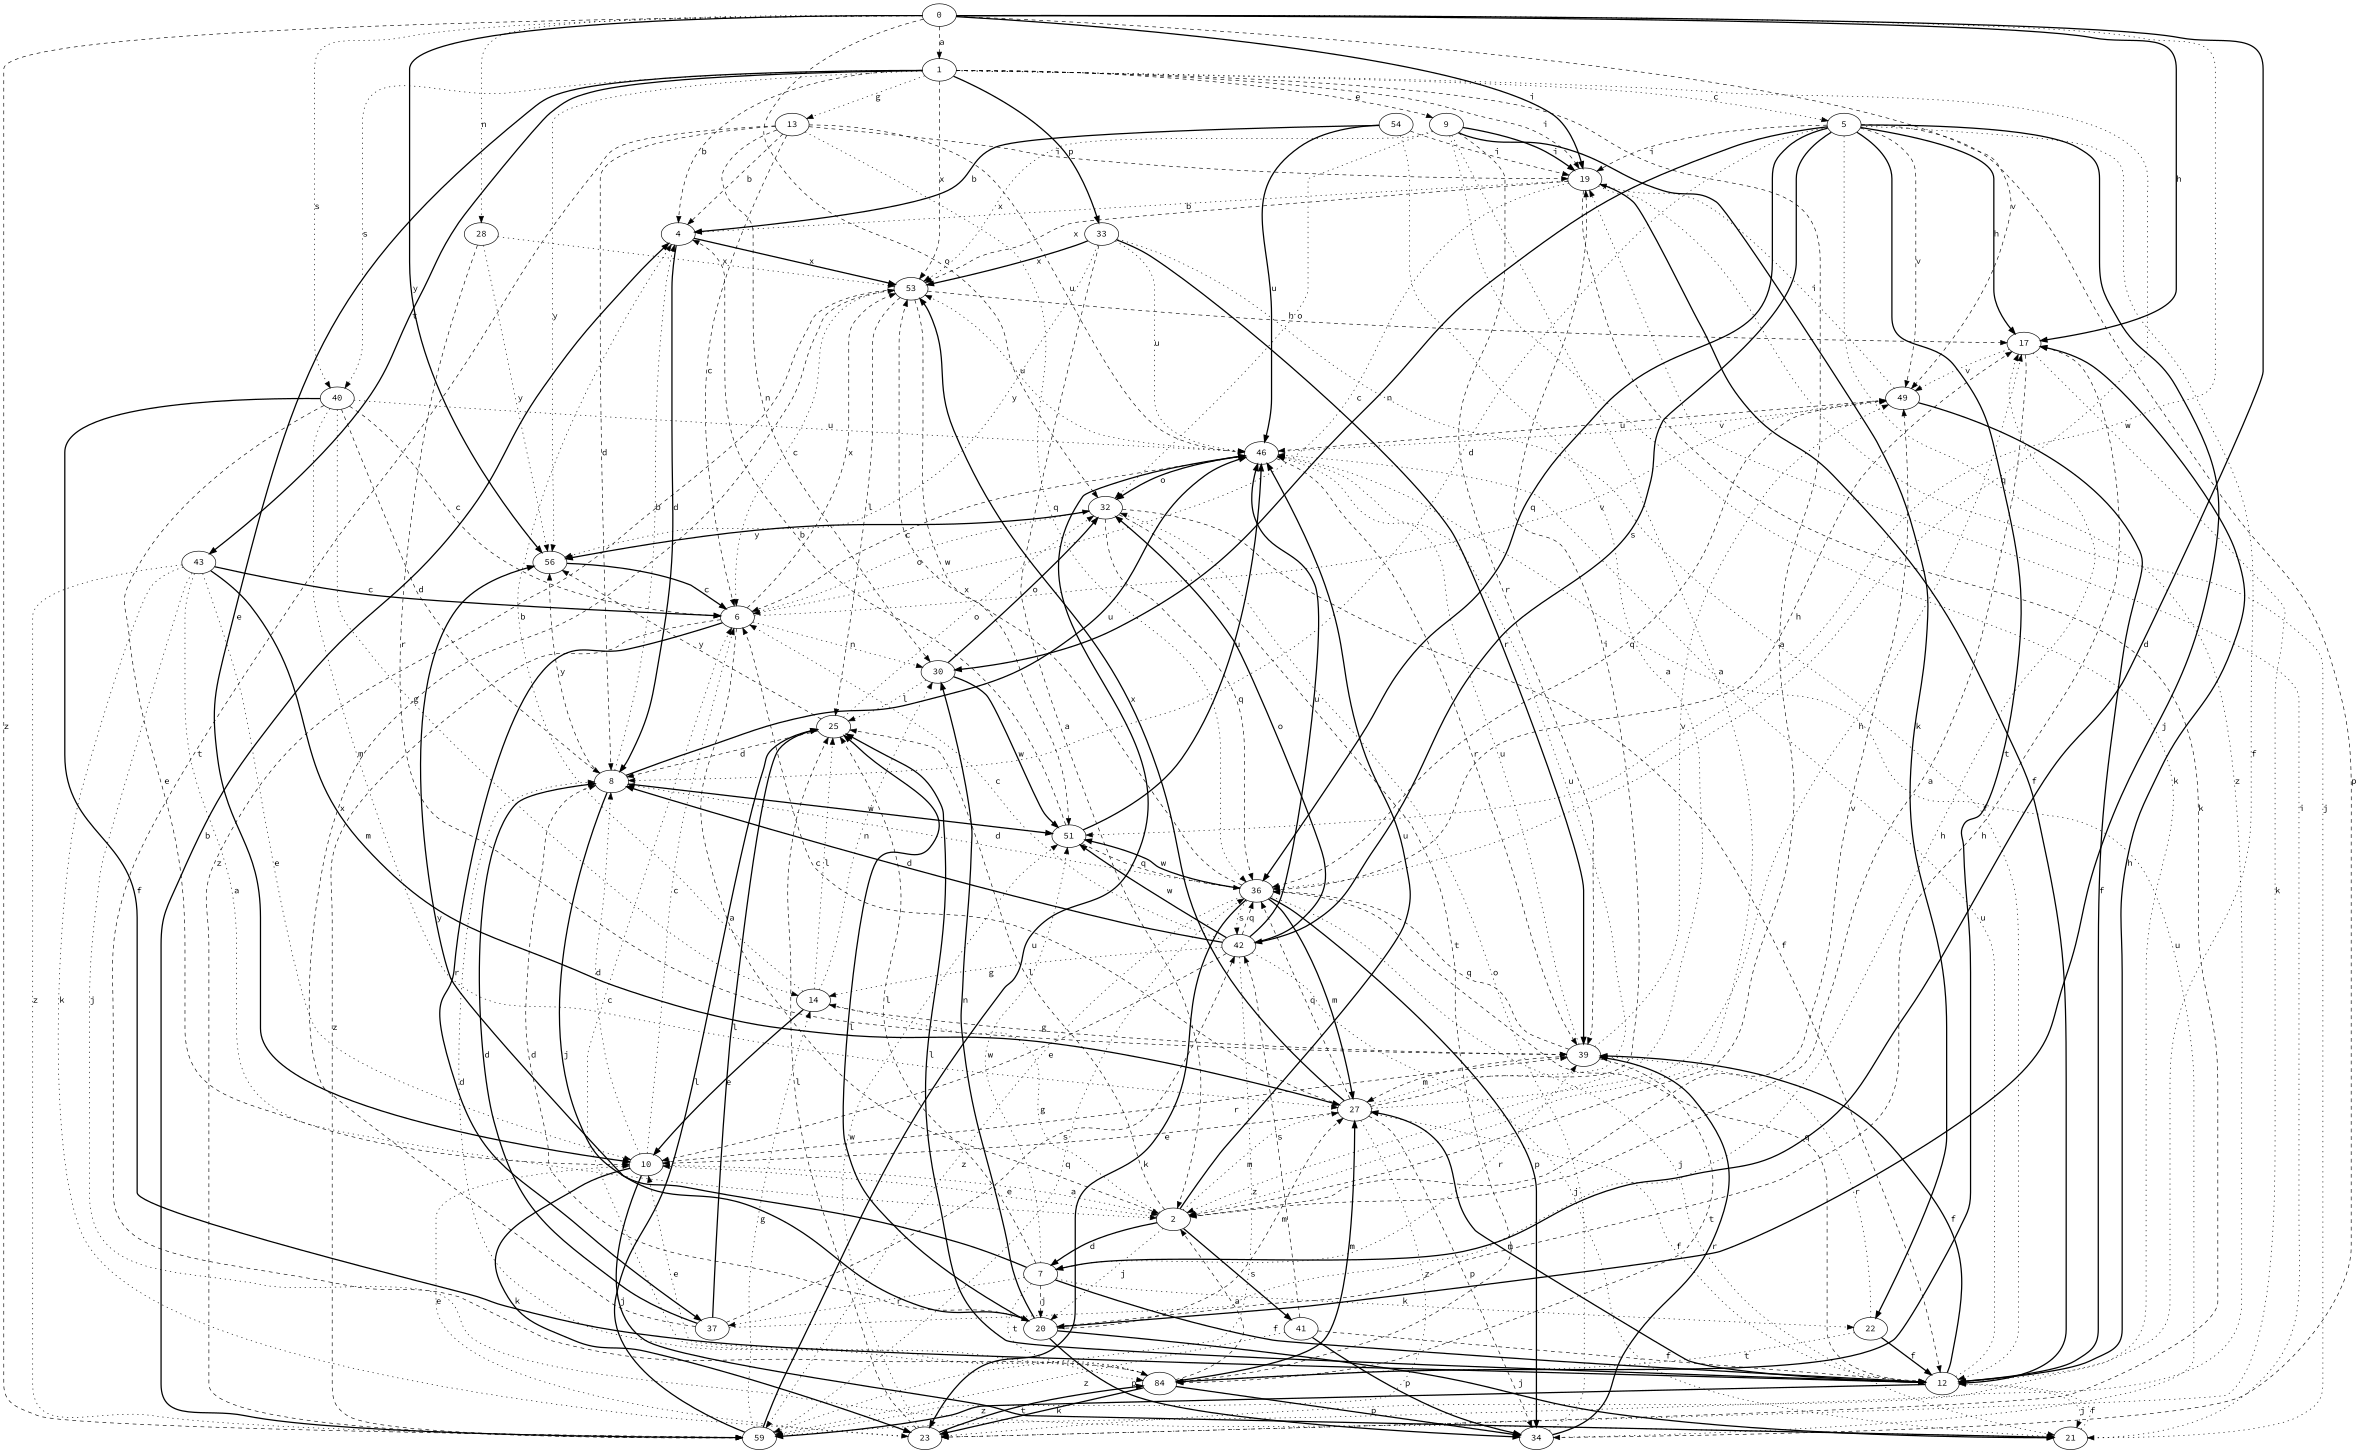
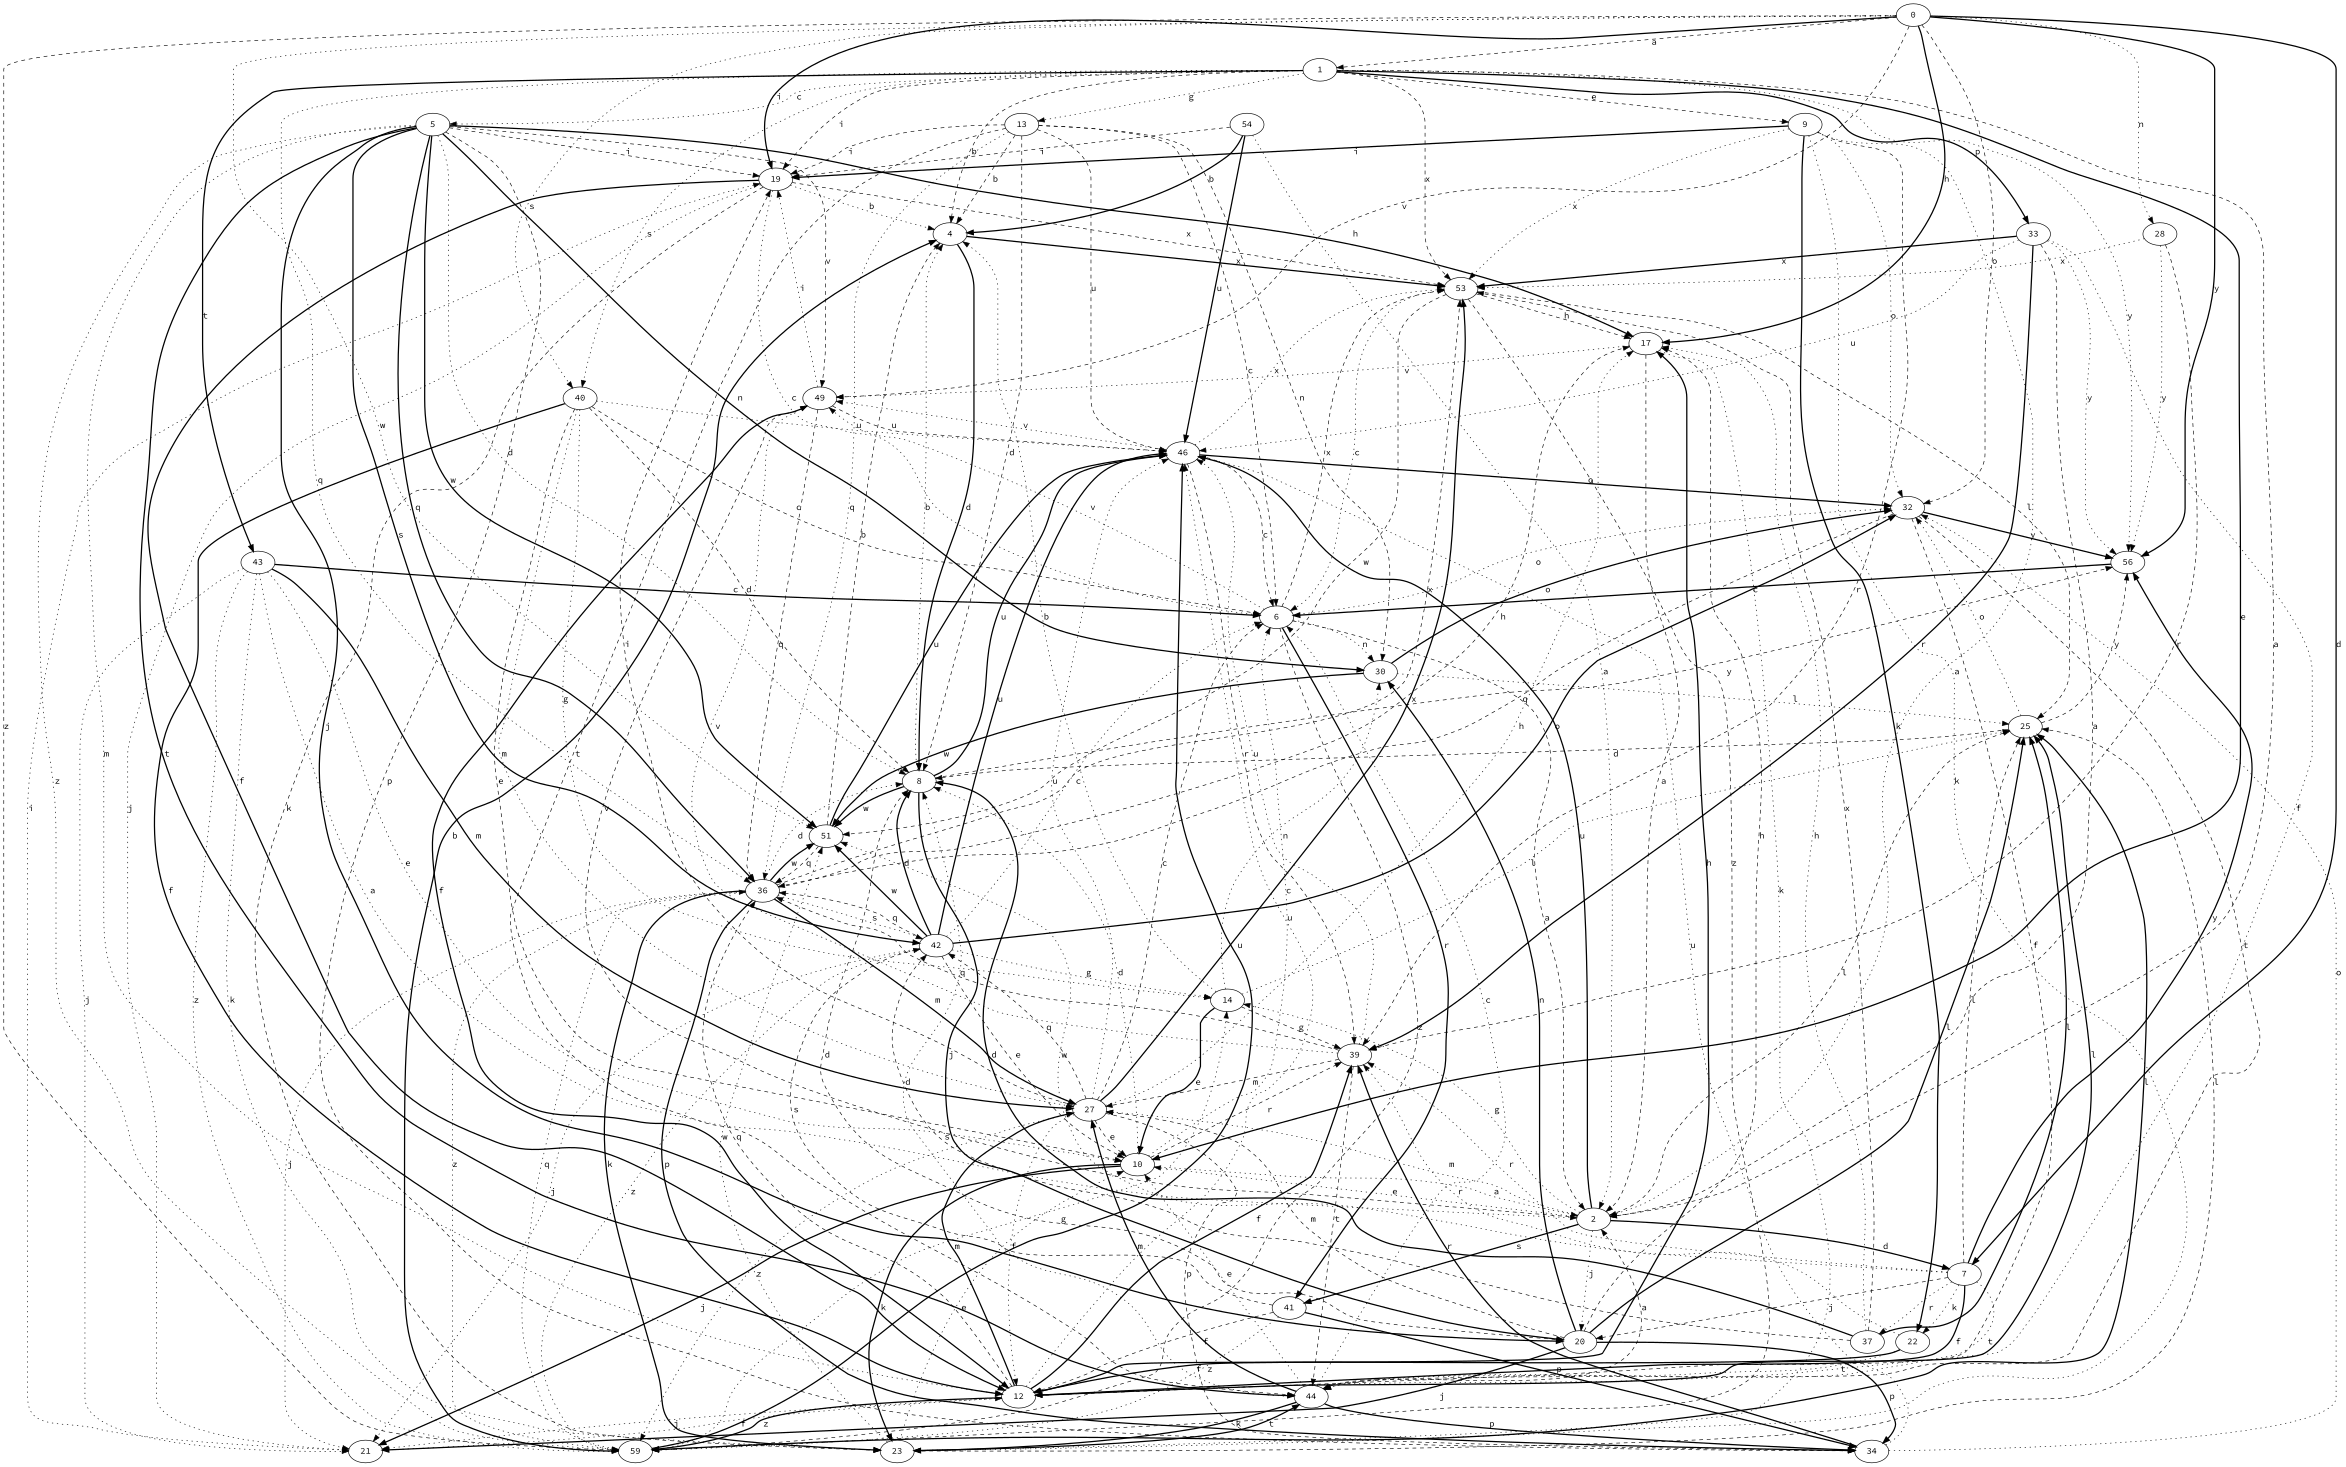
(1023, 371) -> (1277, 371)
none -> (513, 532)
(2254, 754) -> (107, 754)
(457, 947) -> (1445, 963)
(1307, 1003) -> (1029, 1014)
(1160, 1384) -> (1311, 1397)
